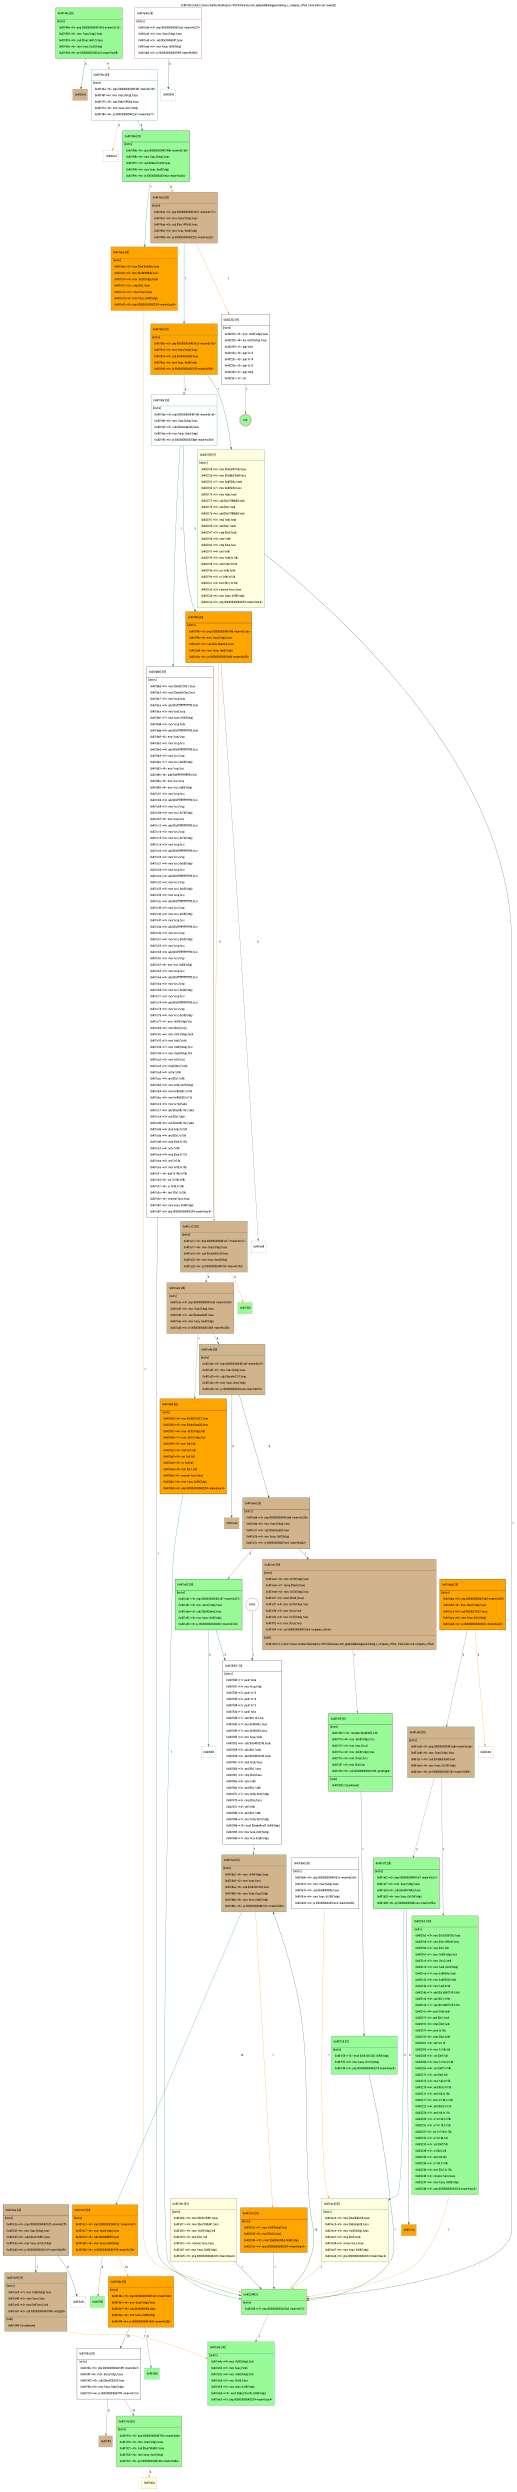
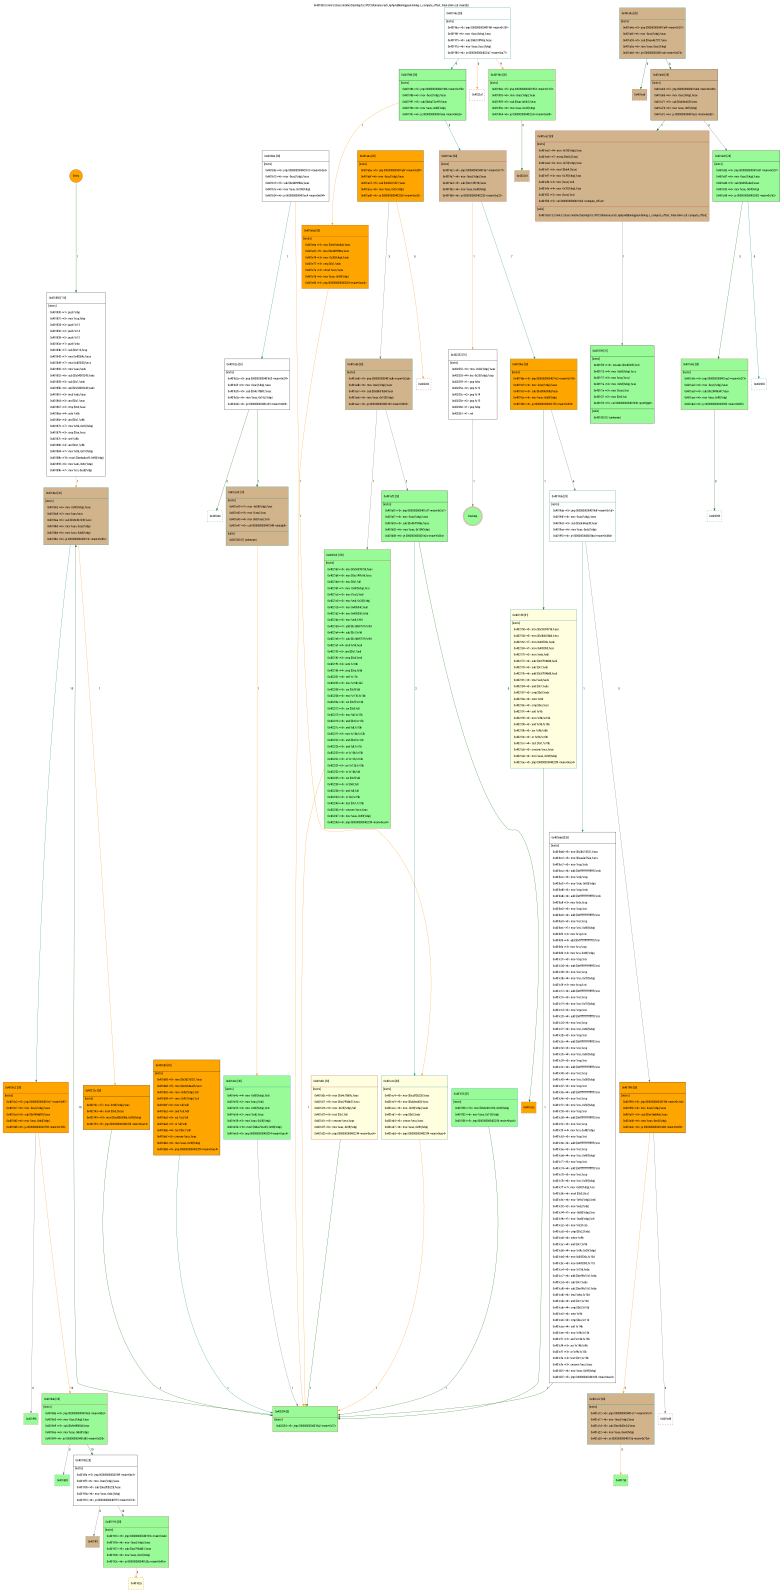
(168, 33) -> (714, 384)
(106, 63) -> (499, 63)
(170, 186) -> (452, 134)
(147, 213) -> (345, 150)
none -> (277, 279)
(246, 420) -> (473, 516)
(184, 528) -> (617, 811)
(200, 1308) -> none
(252, 1605) -> (76, 176)
(220, 1644) -> (731, 279)
(253, 1848) -> (76, 481)
(363, 1913) -> none
(36, 2230) -> (257, 384)
(141, 2302) -> (75, 1419)
(262, 2327) -> (268, 1273)
